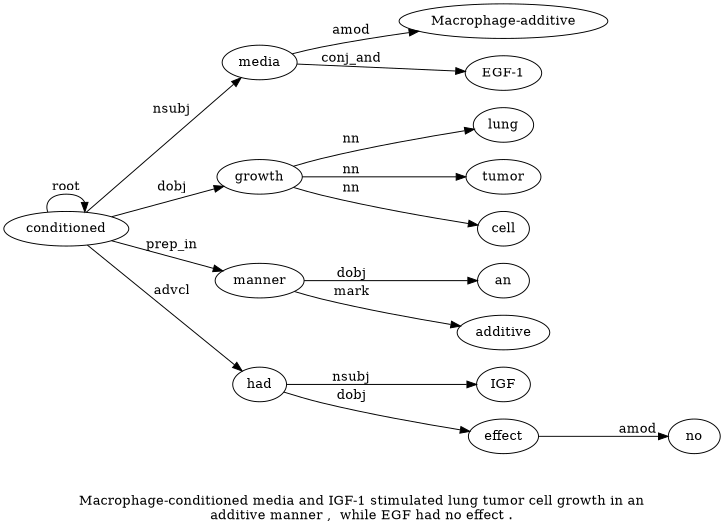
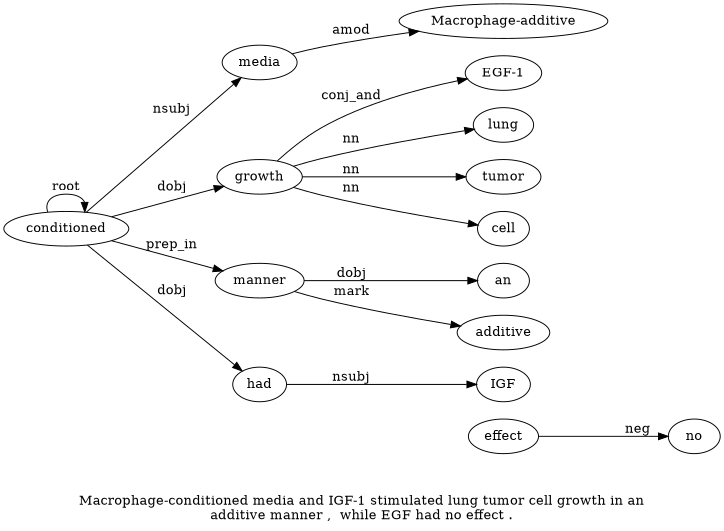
(376, 68) -> (362, 109)
(172, 291) -> (172, 291)
(371, 414) -> none
(638, 429) -> (638, 429)
